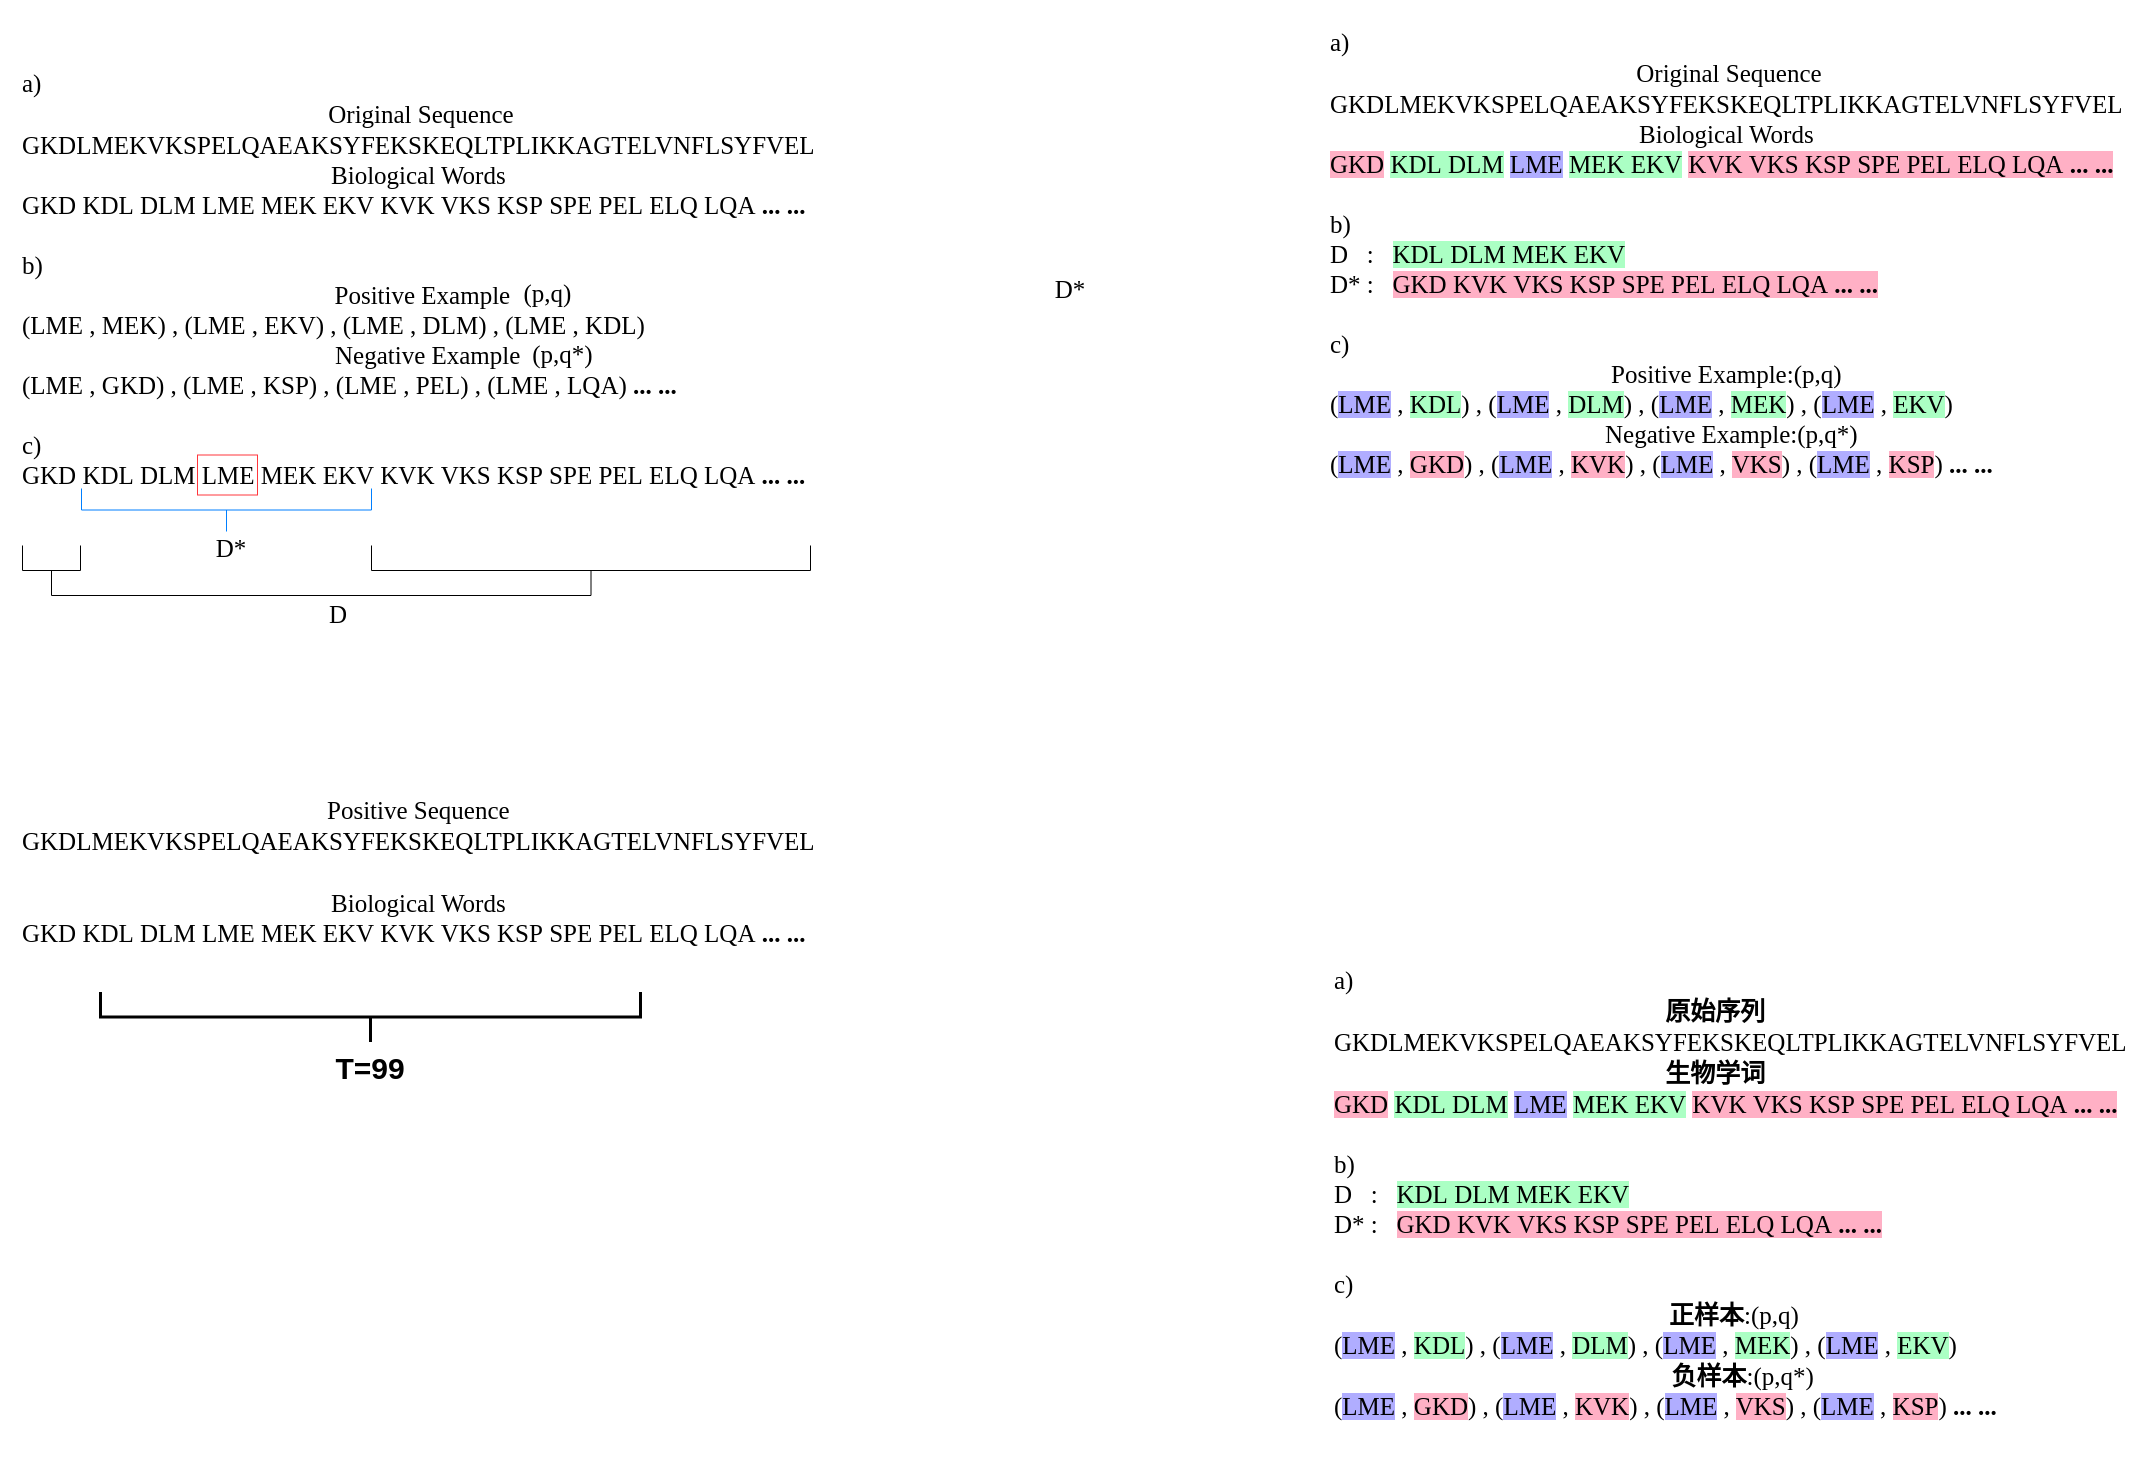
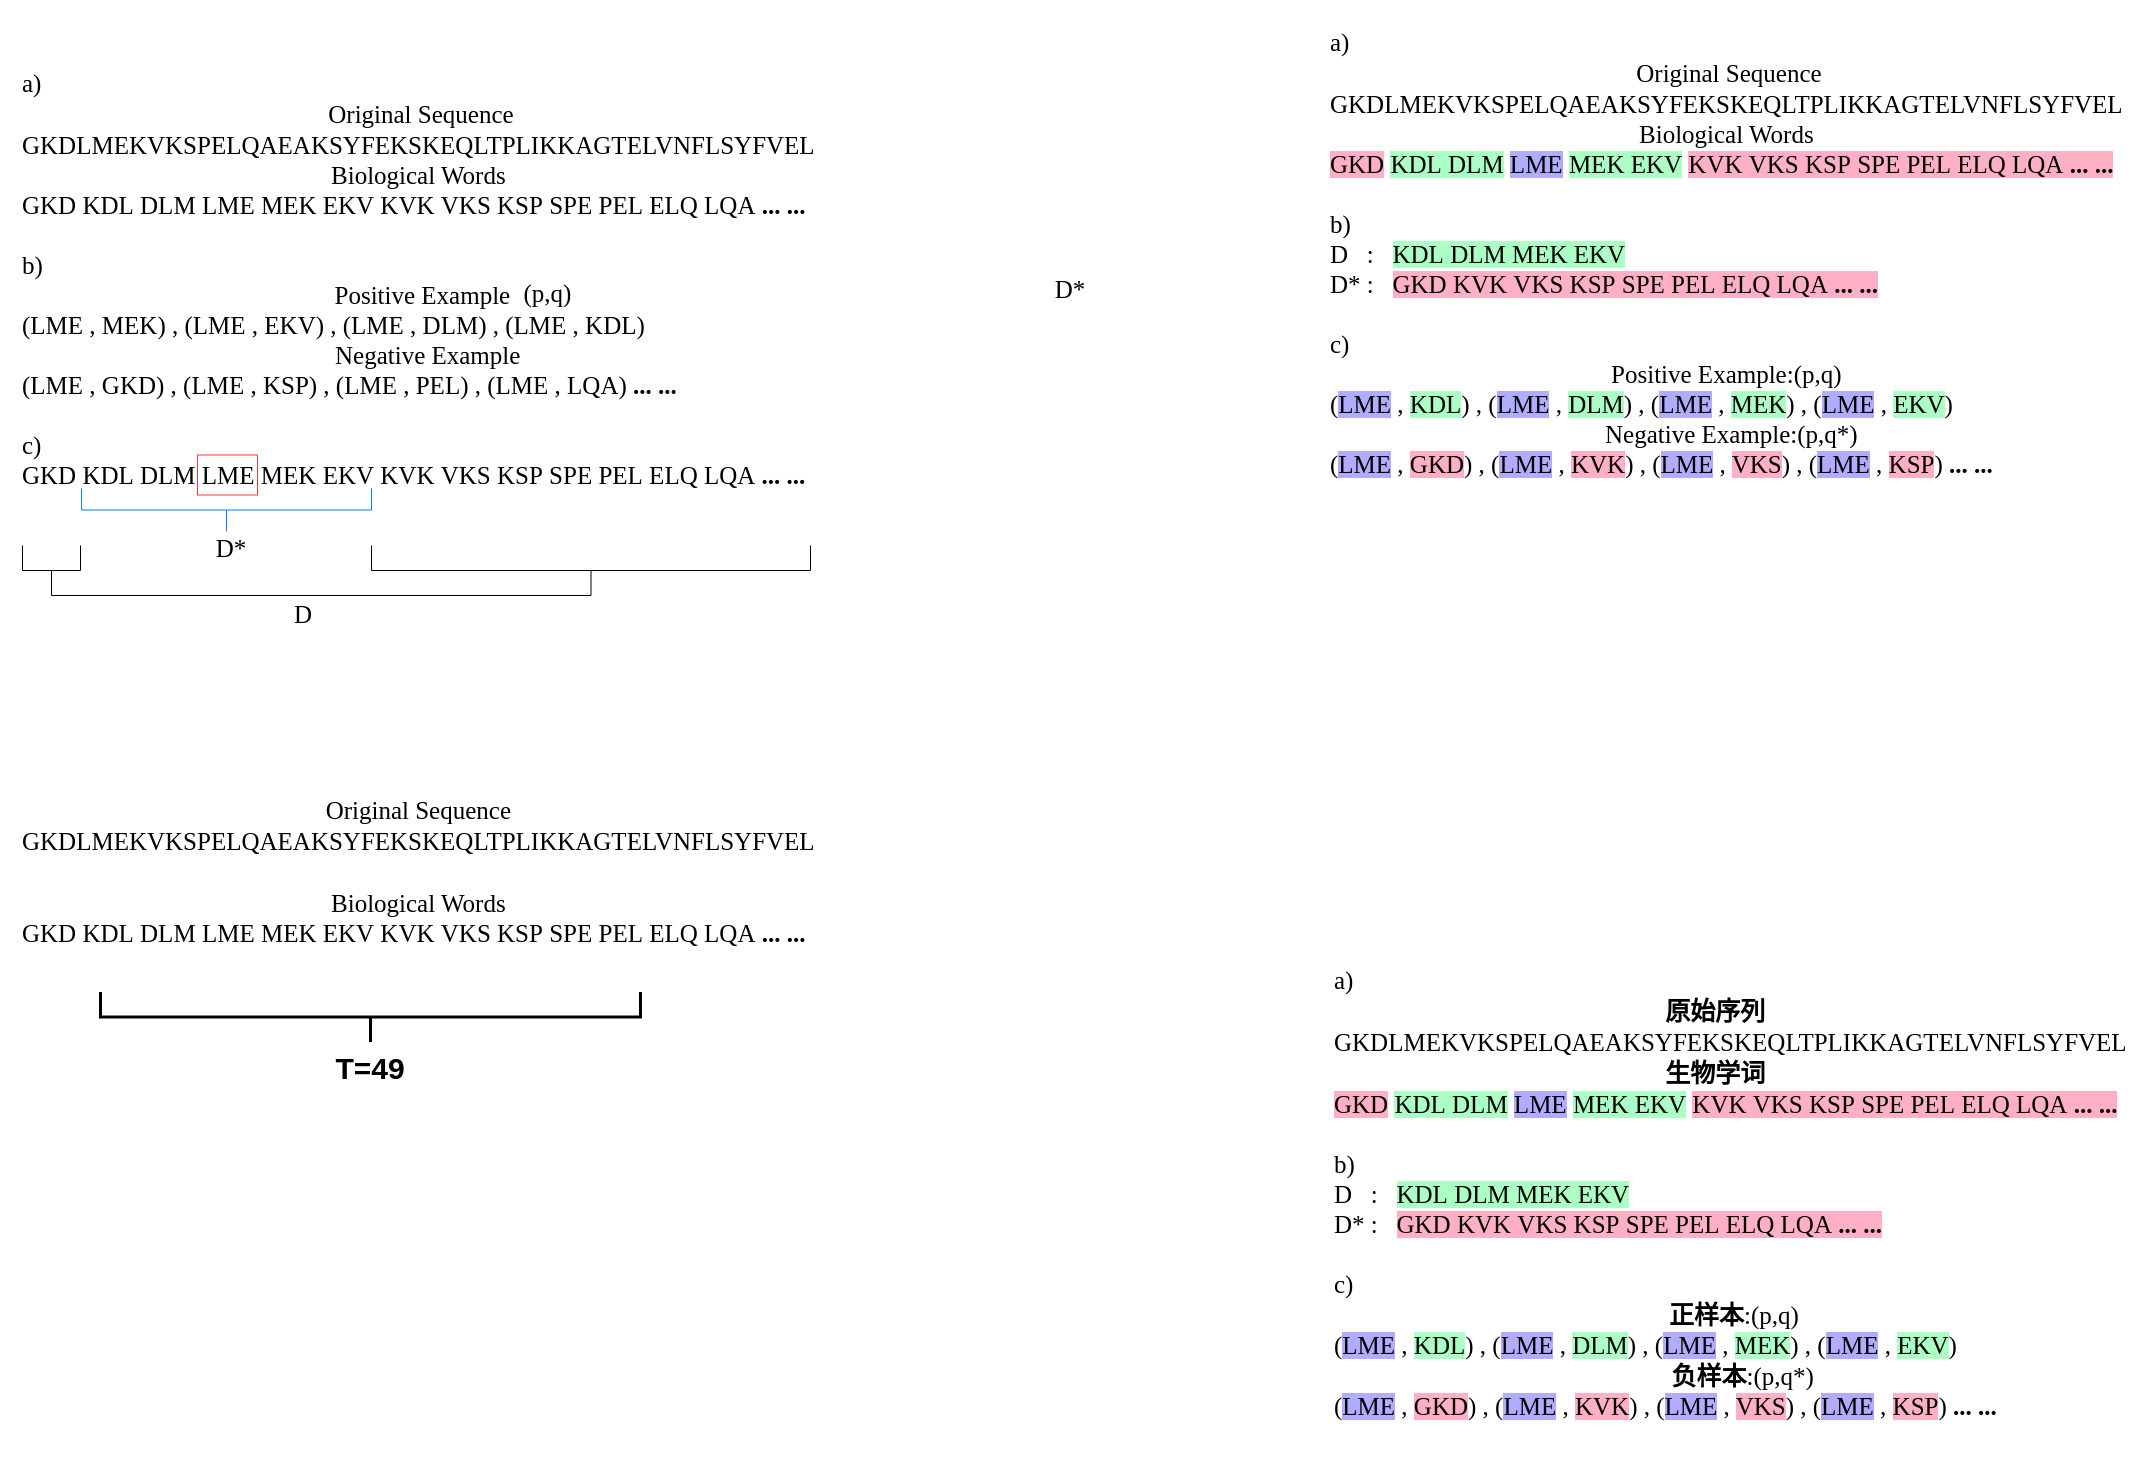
(563, 354) -> none
(339, 614) -> (304, 614)
(210, 824) -> (210, 824)
(371, 1069) -> (371, 1069)
